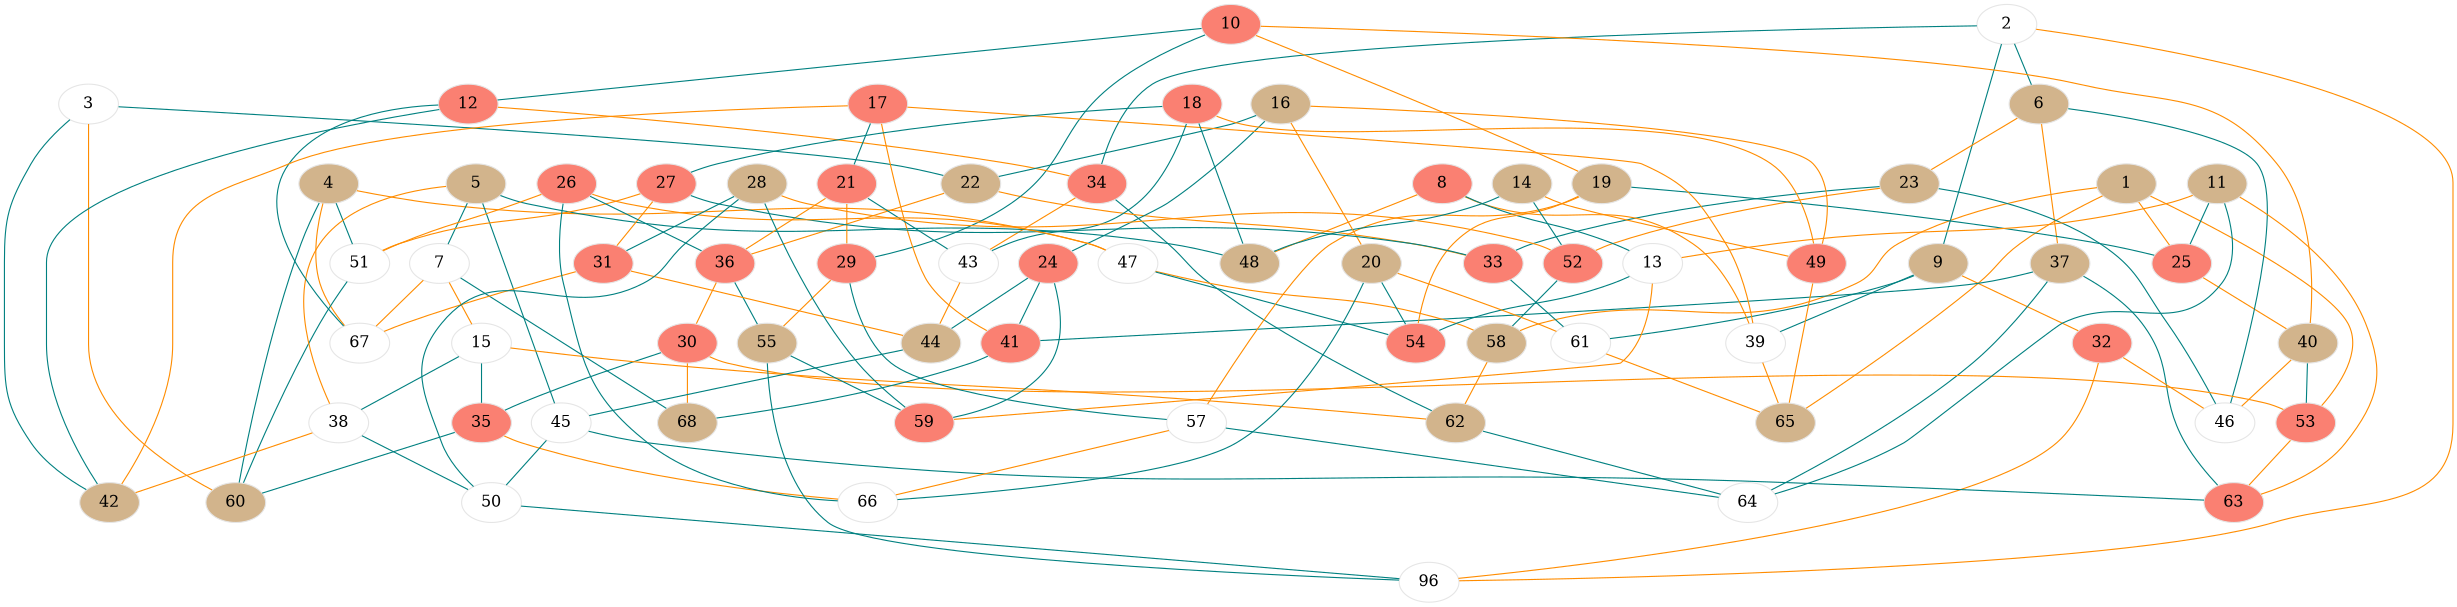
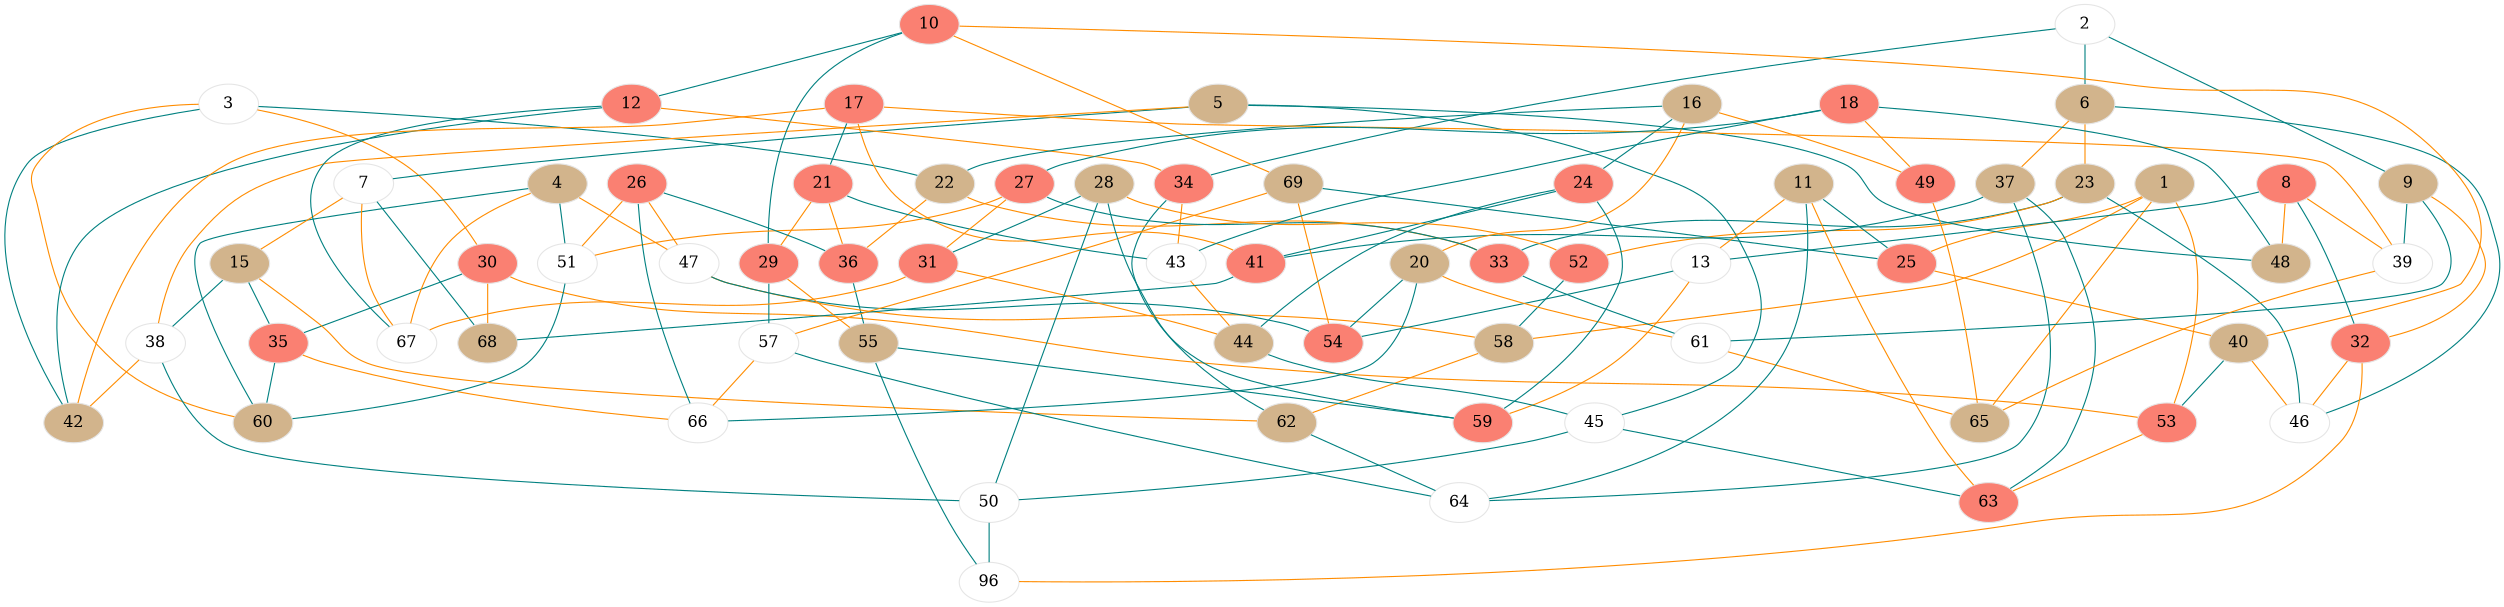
(1522, 184) -> none
(1602, 184) -> (1294, 184)
none -> (2329, 261)
(706, 303) -> (377, 149)
(482, 343) -> (240, 263)
(2327, 511) -> none
